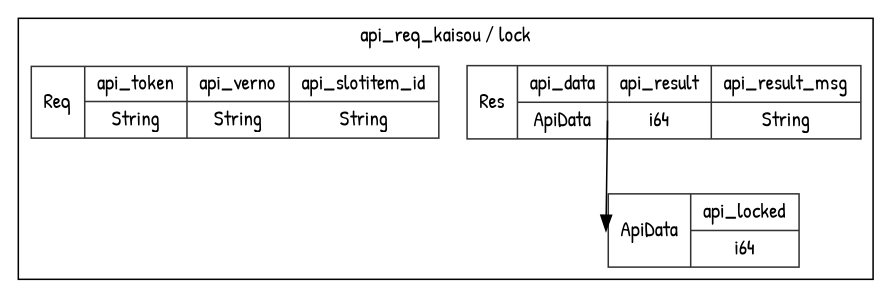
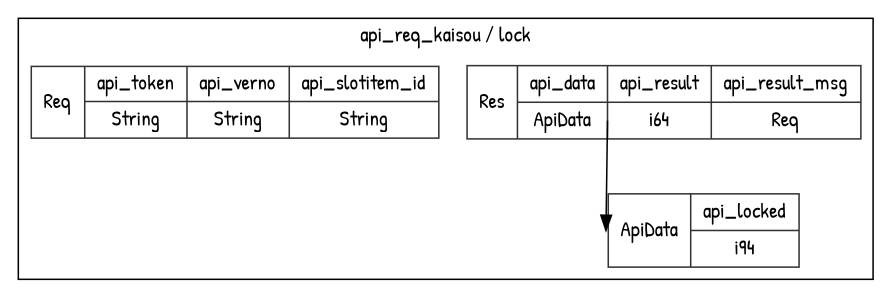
(786, 120) -> (786, 120)
(745, 248) -> (745, 248)
